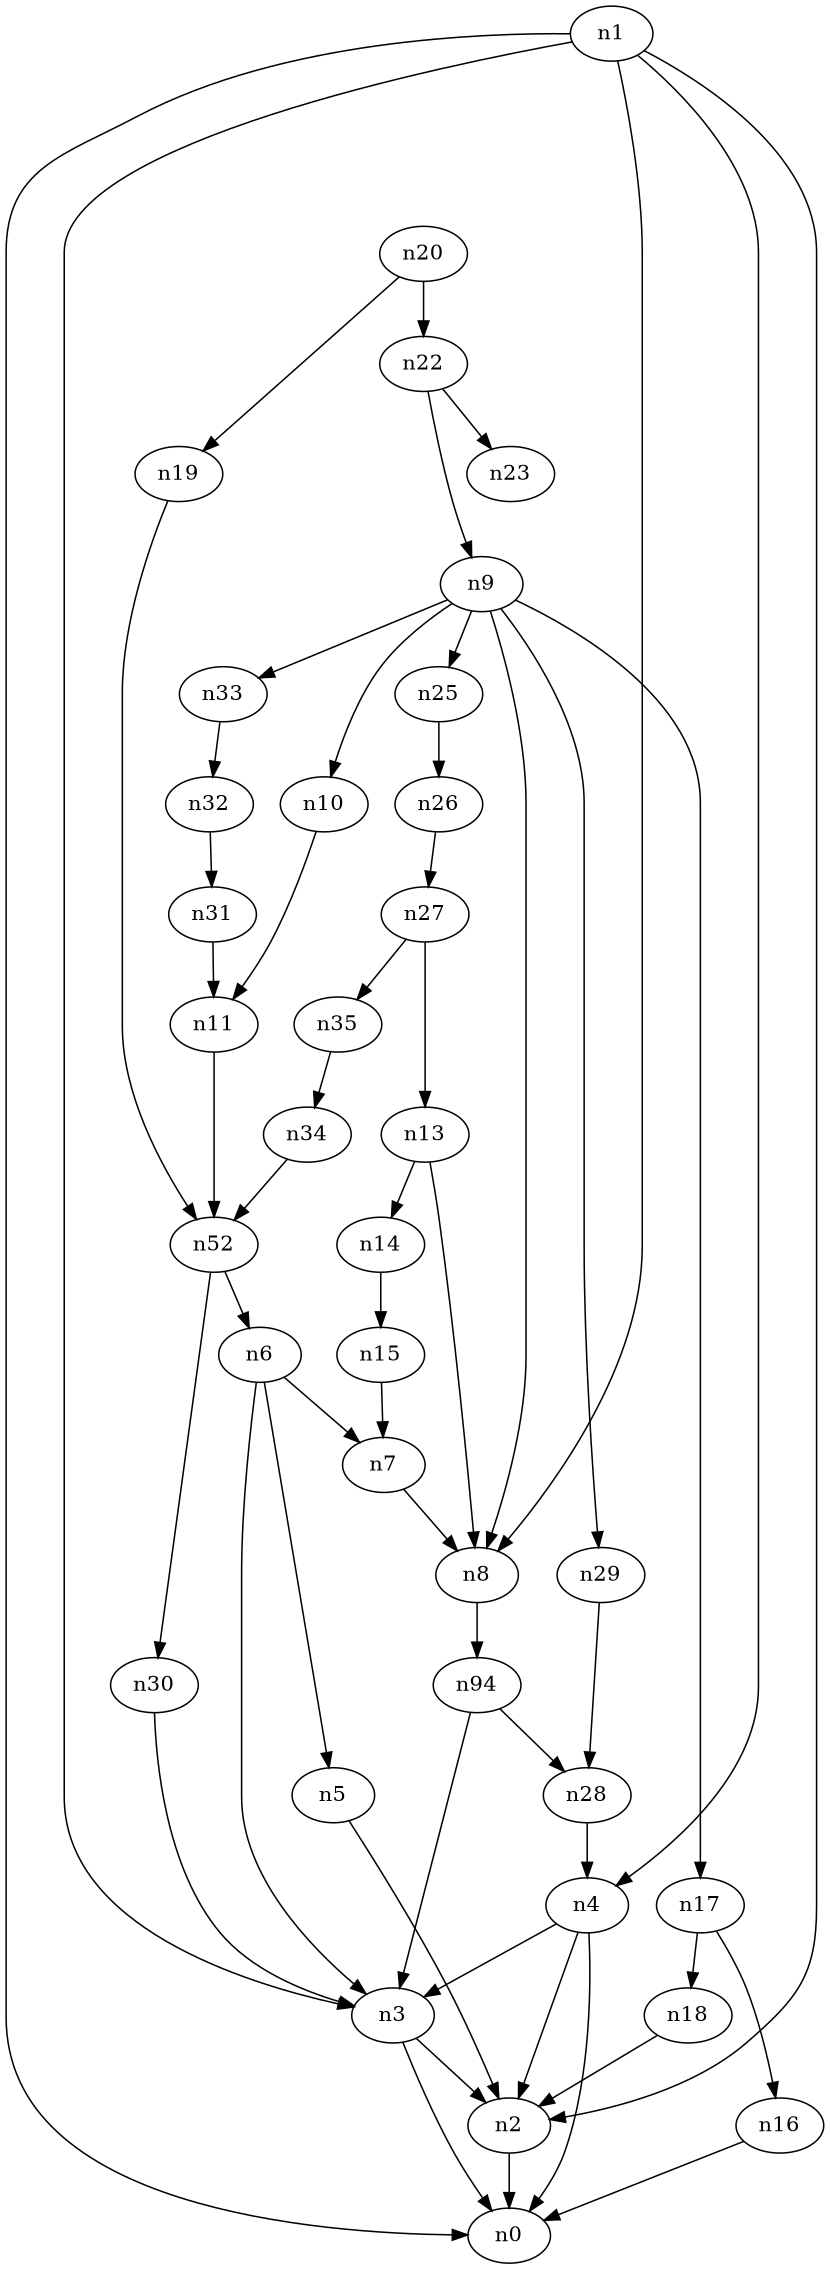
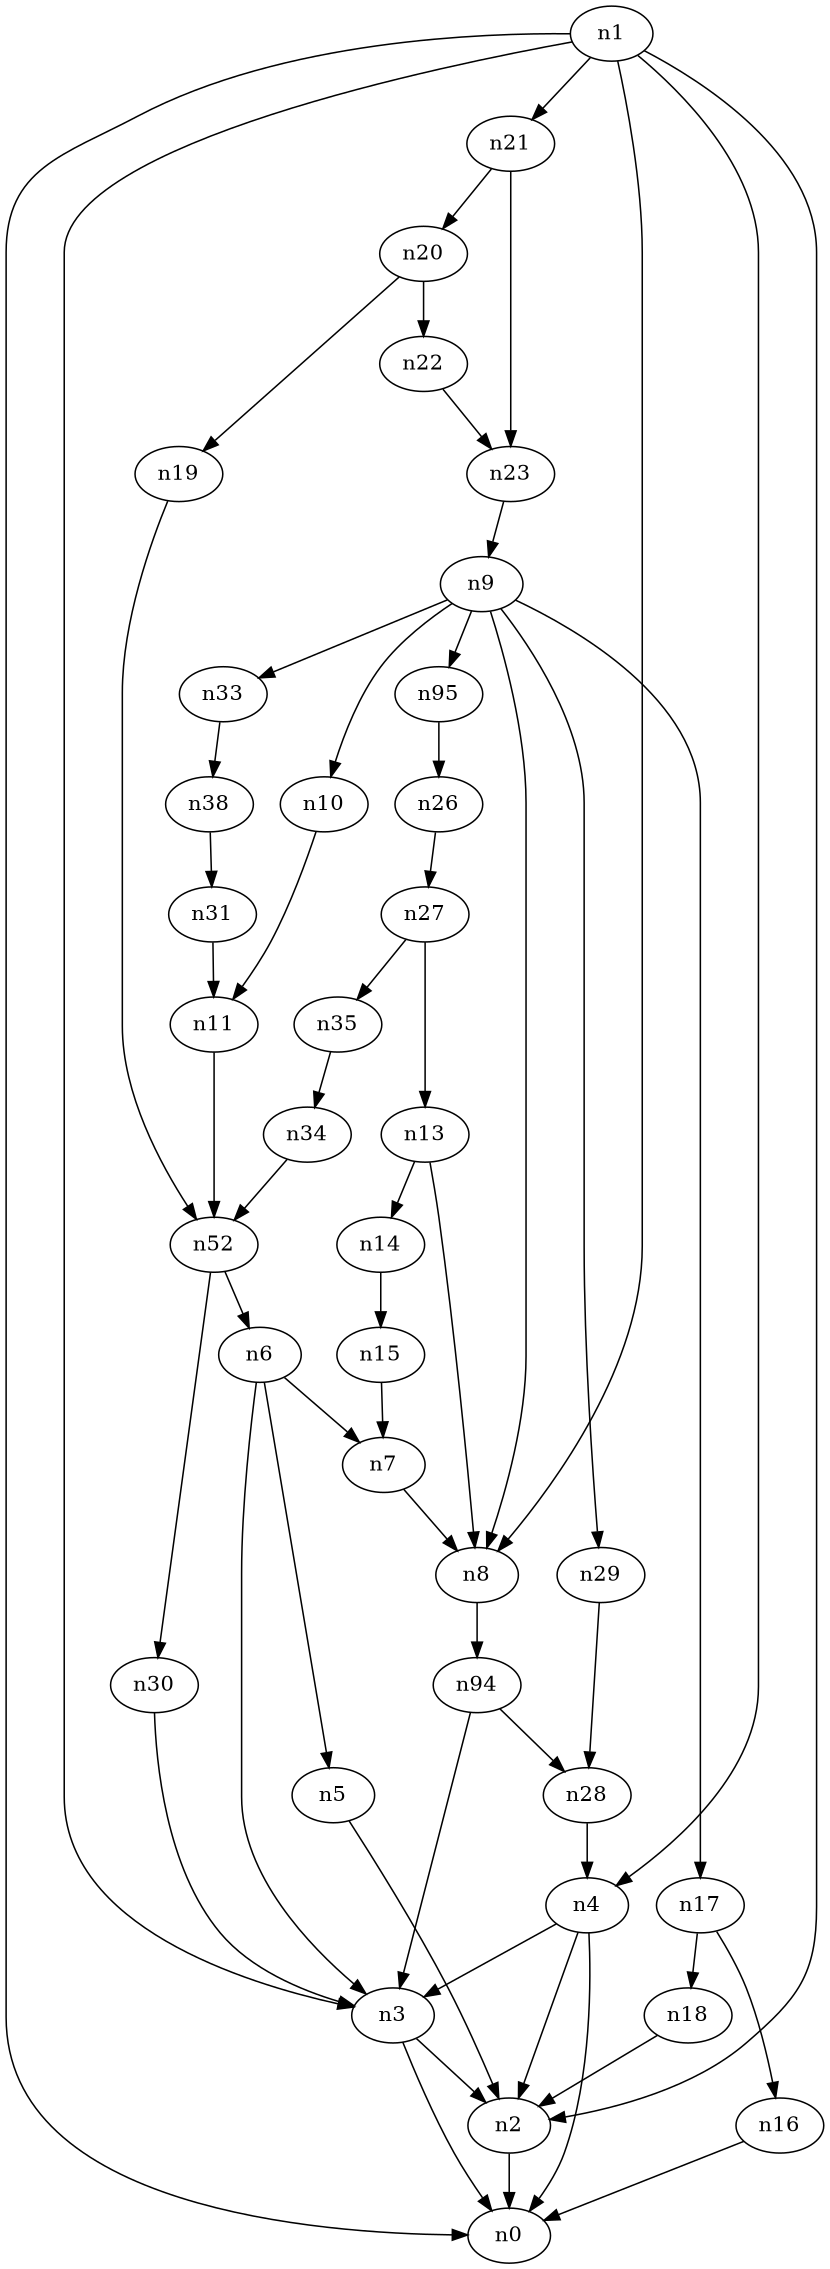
none -> (511, 144)
(444, 468) -> (498, 522)
(439, 694) -> (439, 694)
(209, 804) -> (209, 804)
